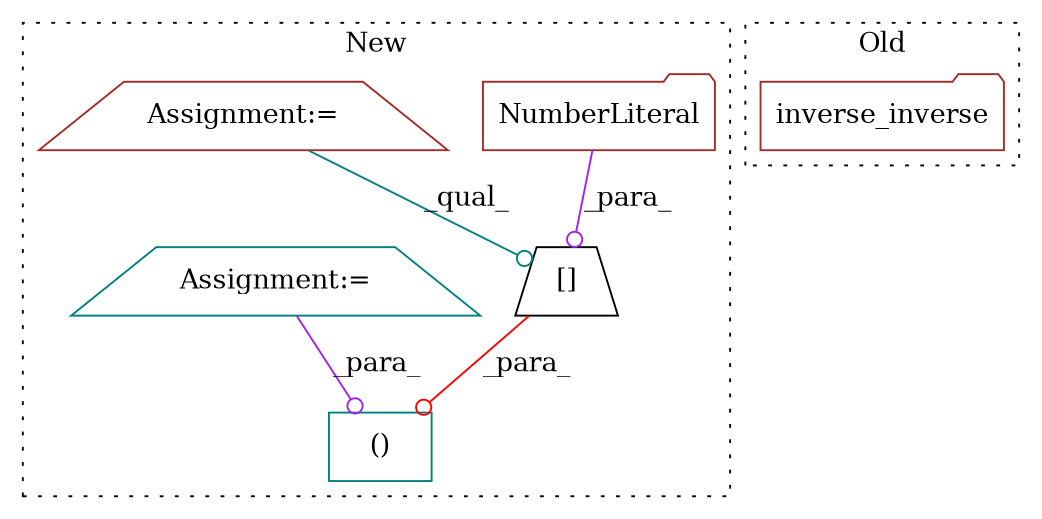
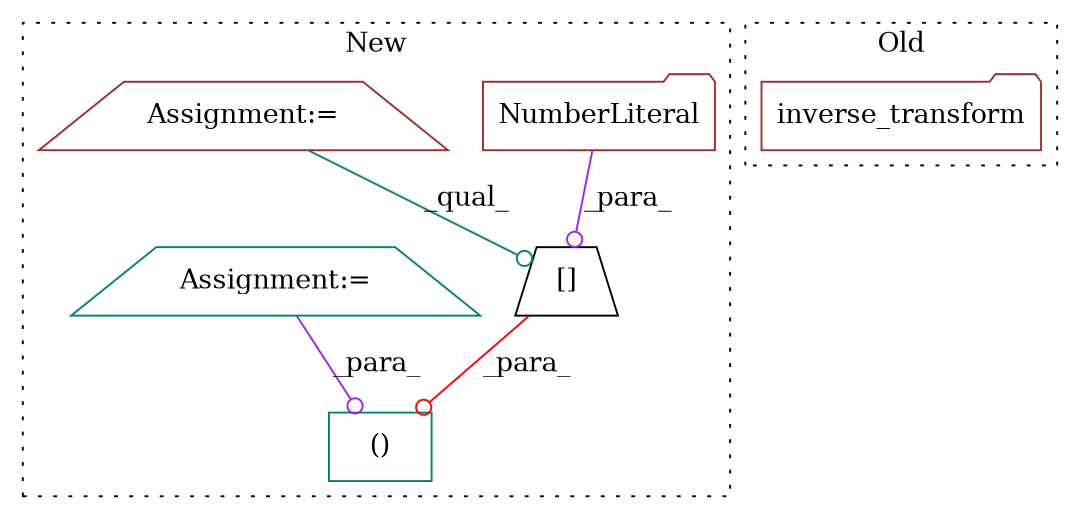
(882, 116) -> (901, 116)
